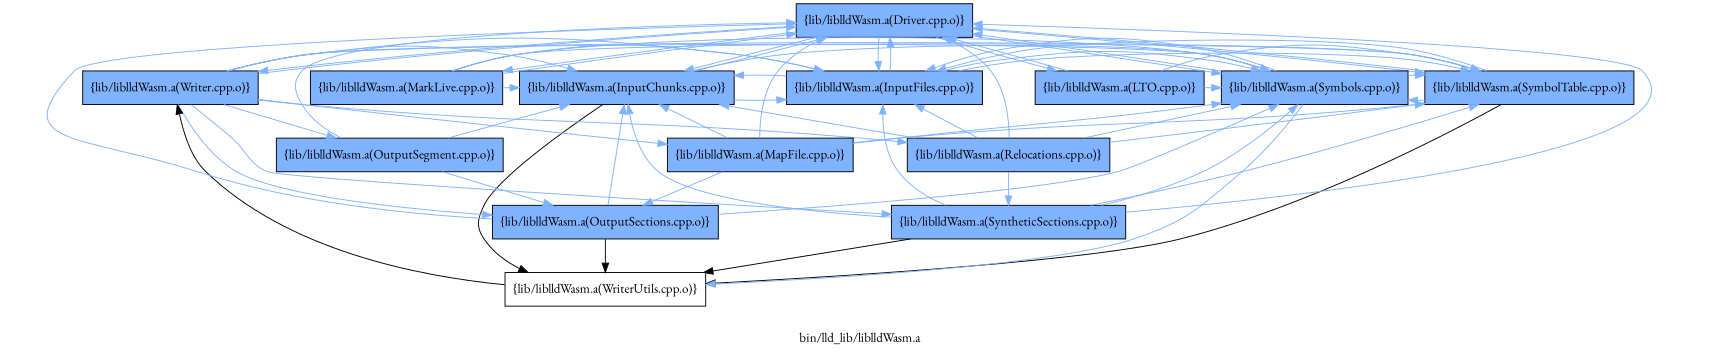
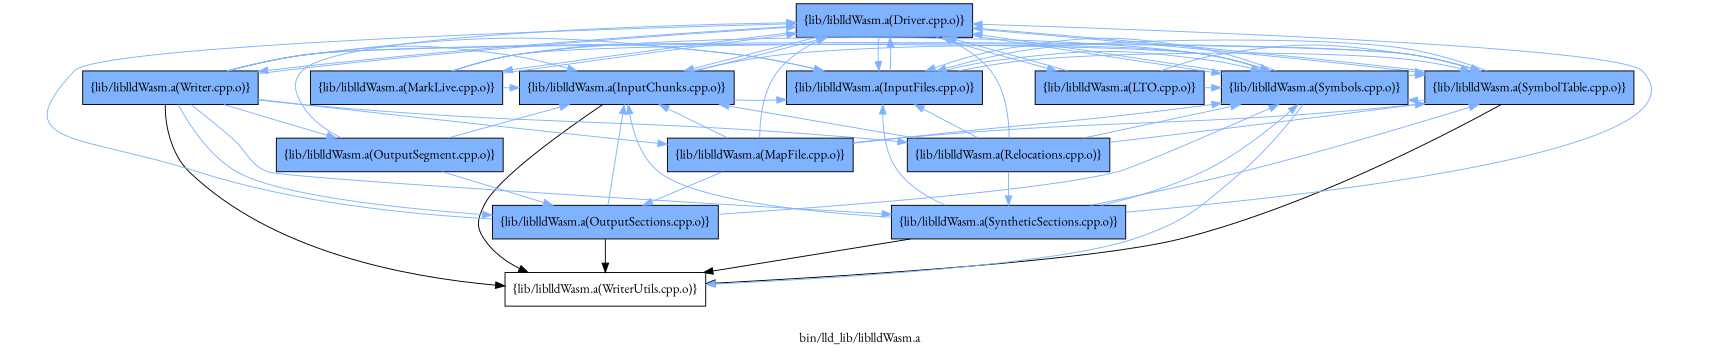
(765, 75) -> none
(316, 241) -> (298, 240)
